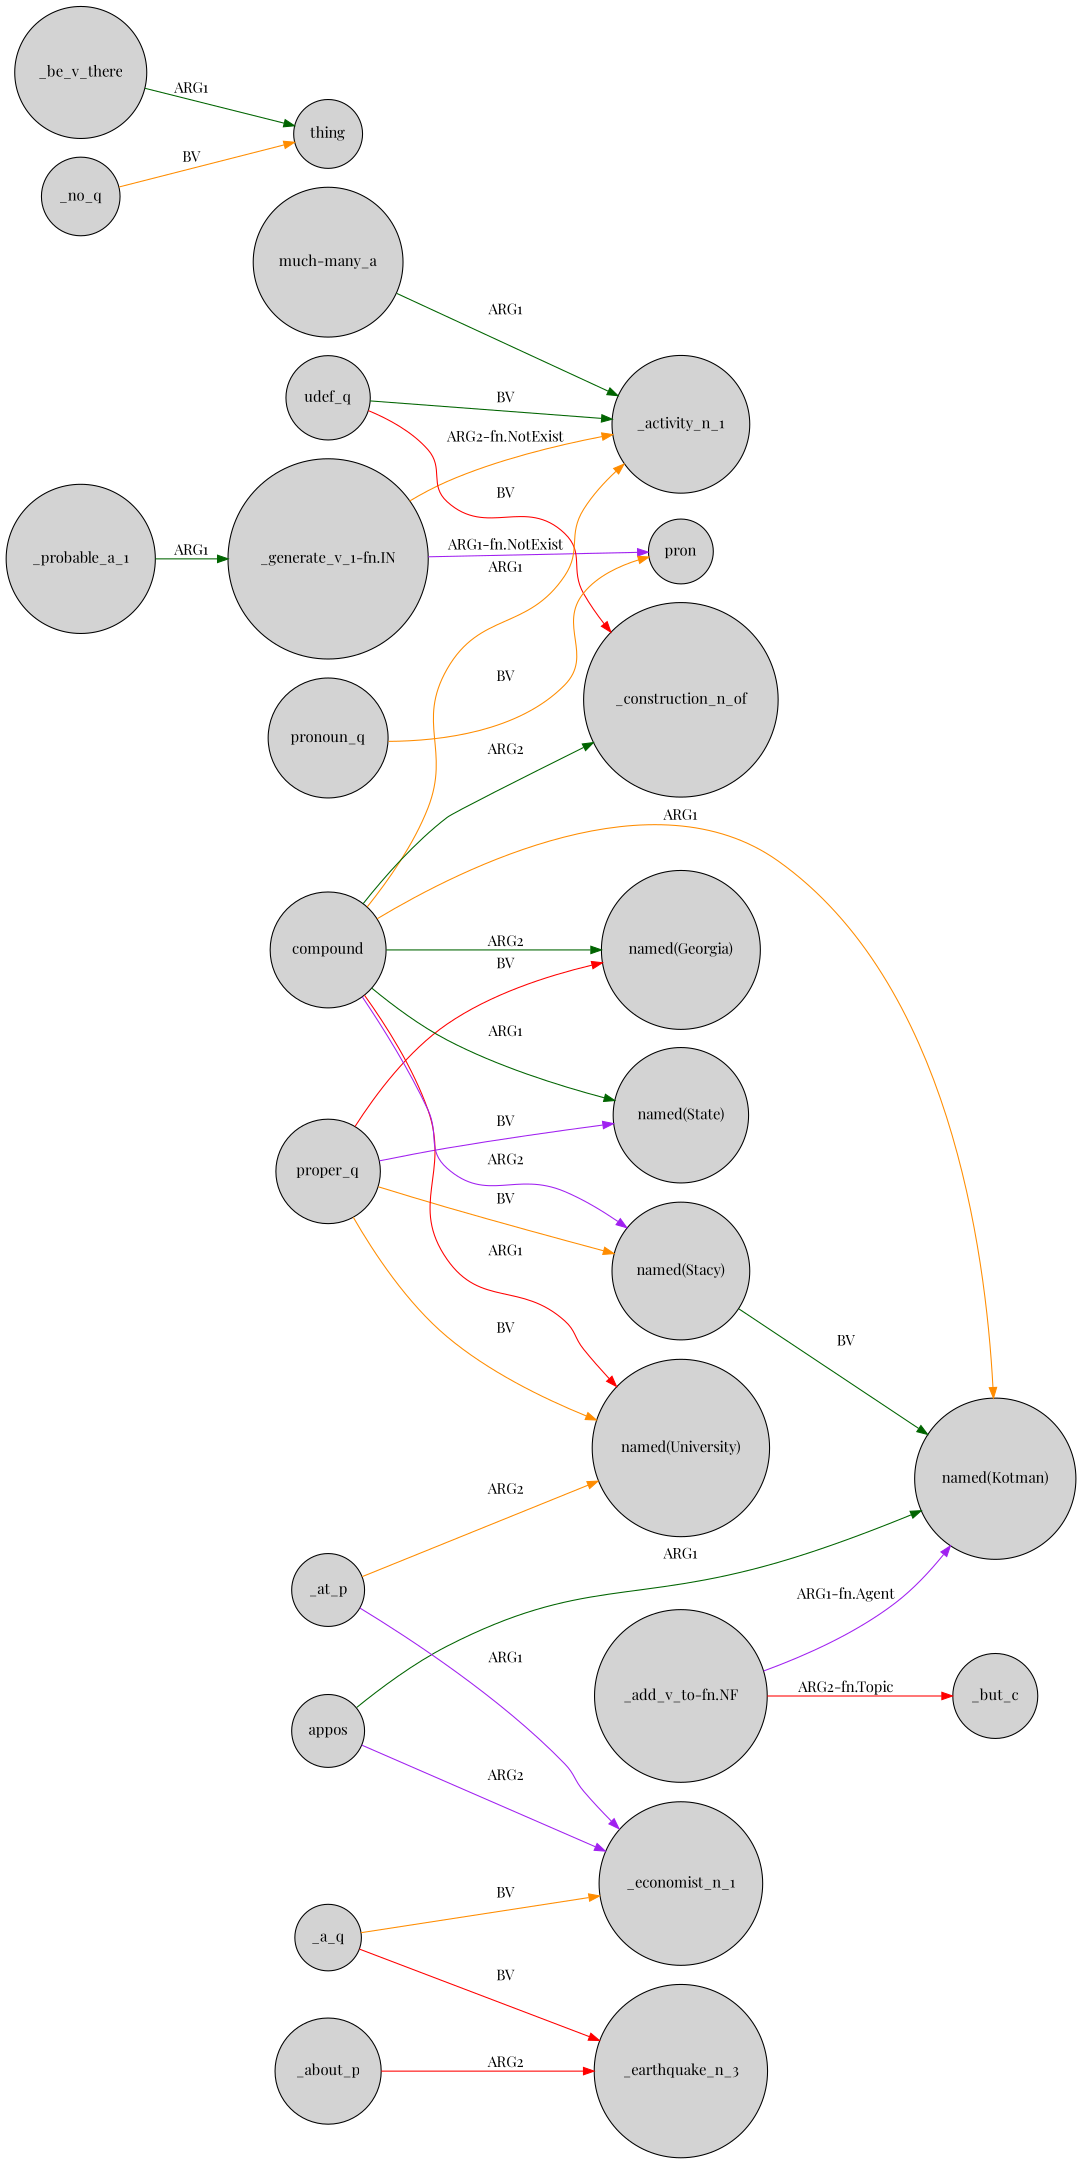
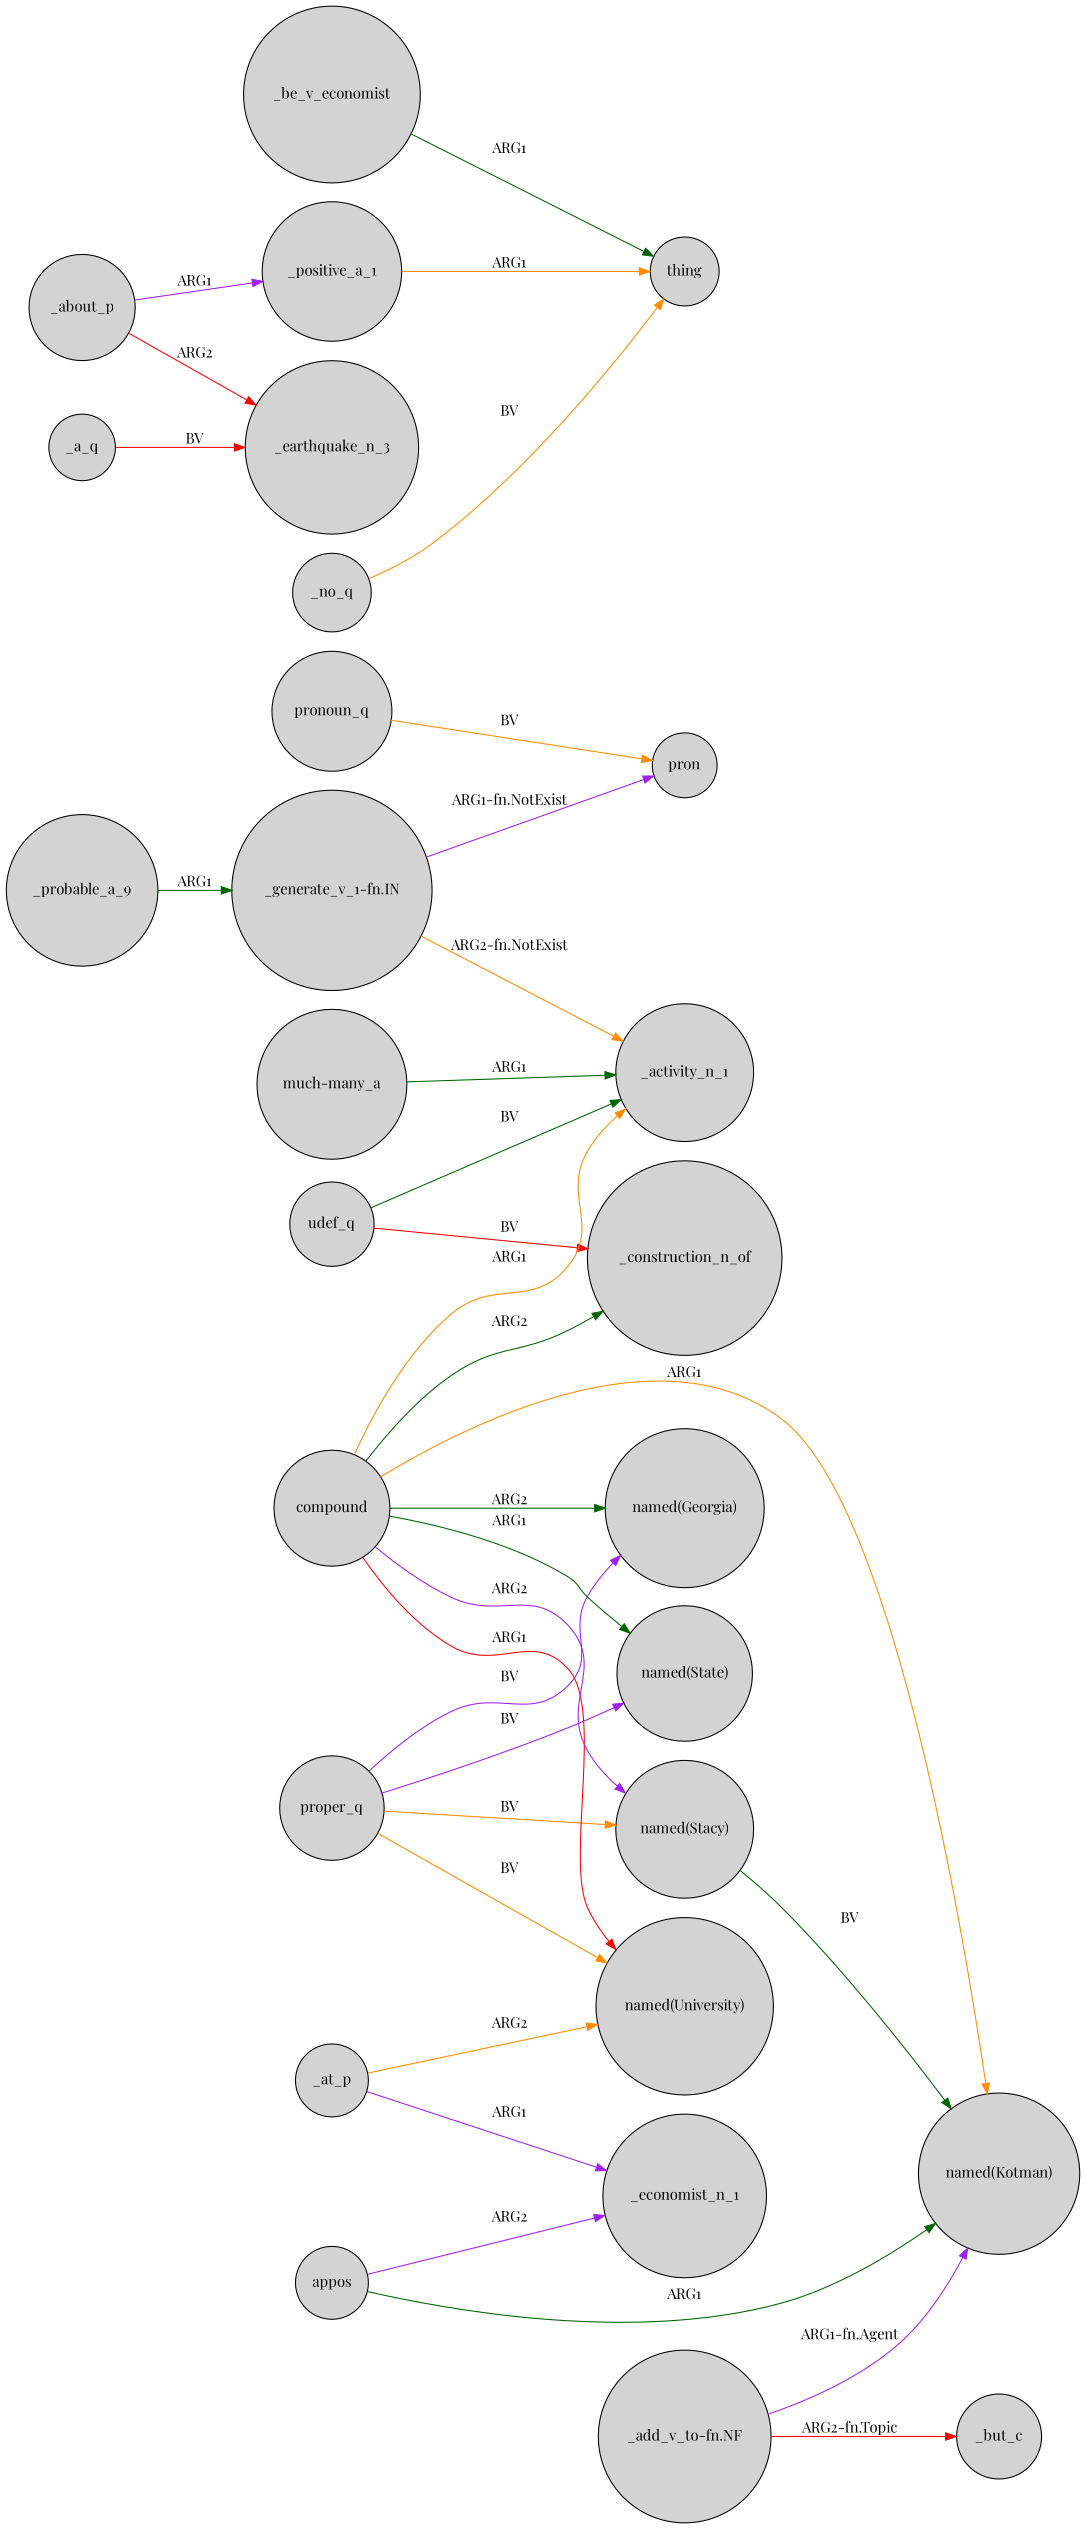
(81, 72) -> (332, 95)
none -> (332, 272)
(81, 559) -> (82, 890)
(455, 1019) -> (529, 1704)
(475, 1915) -> none
